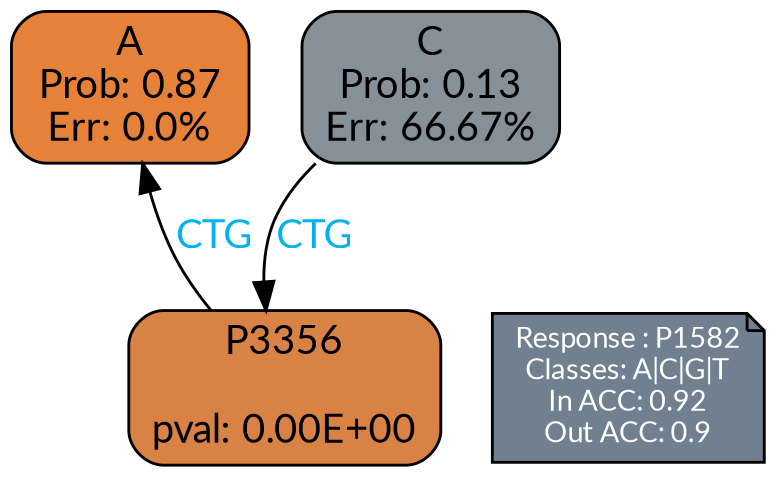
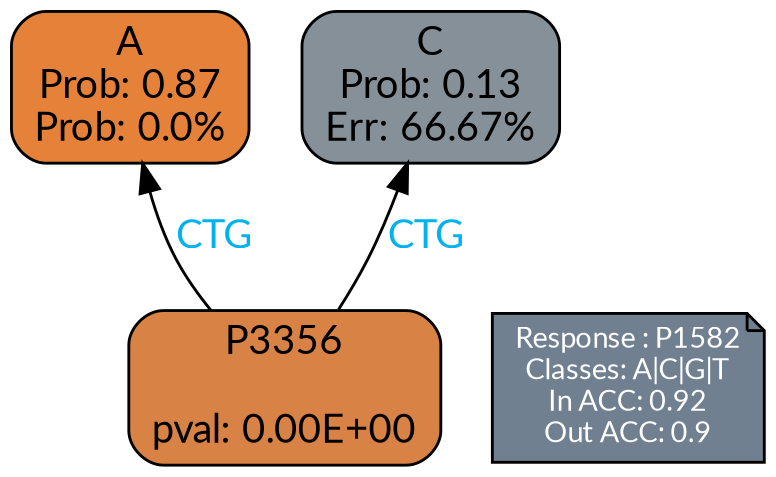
(130, 87) -> (130, 87)
(276, 217) -> (372, 252)
